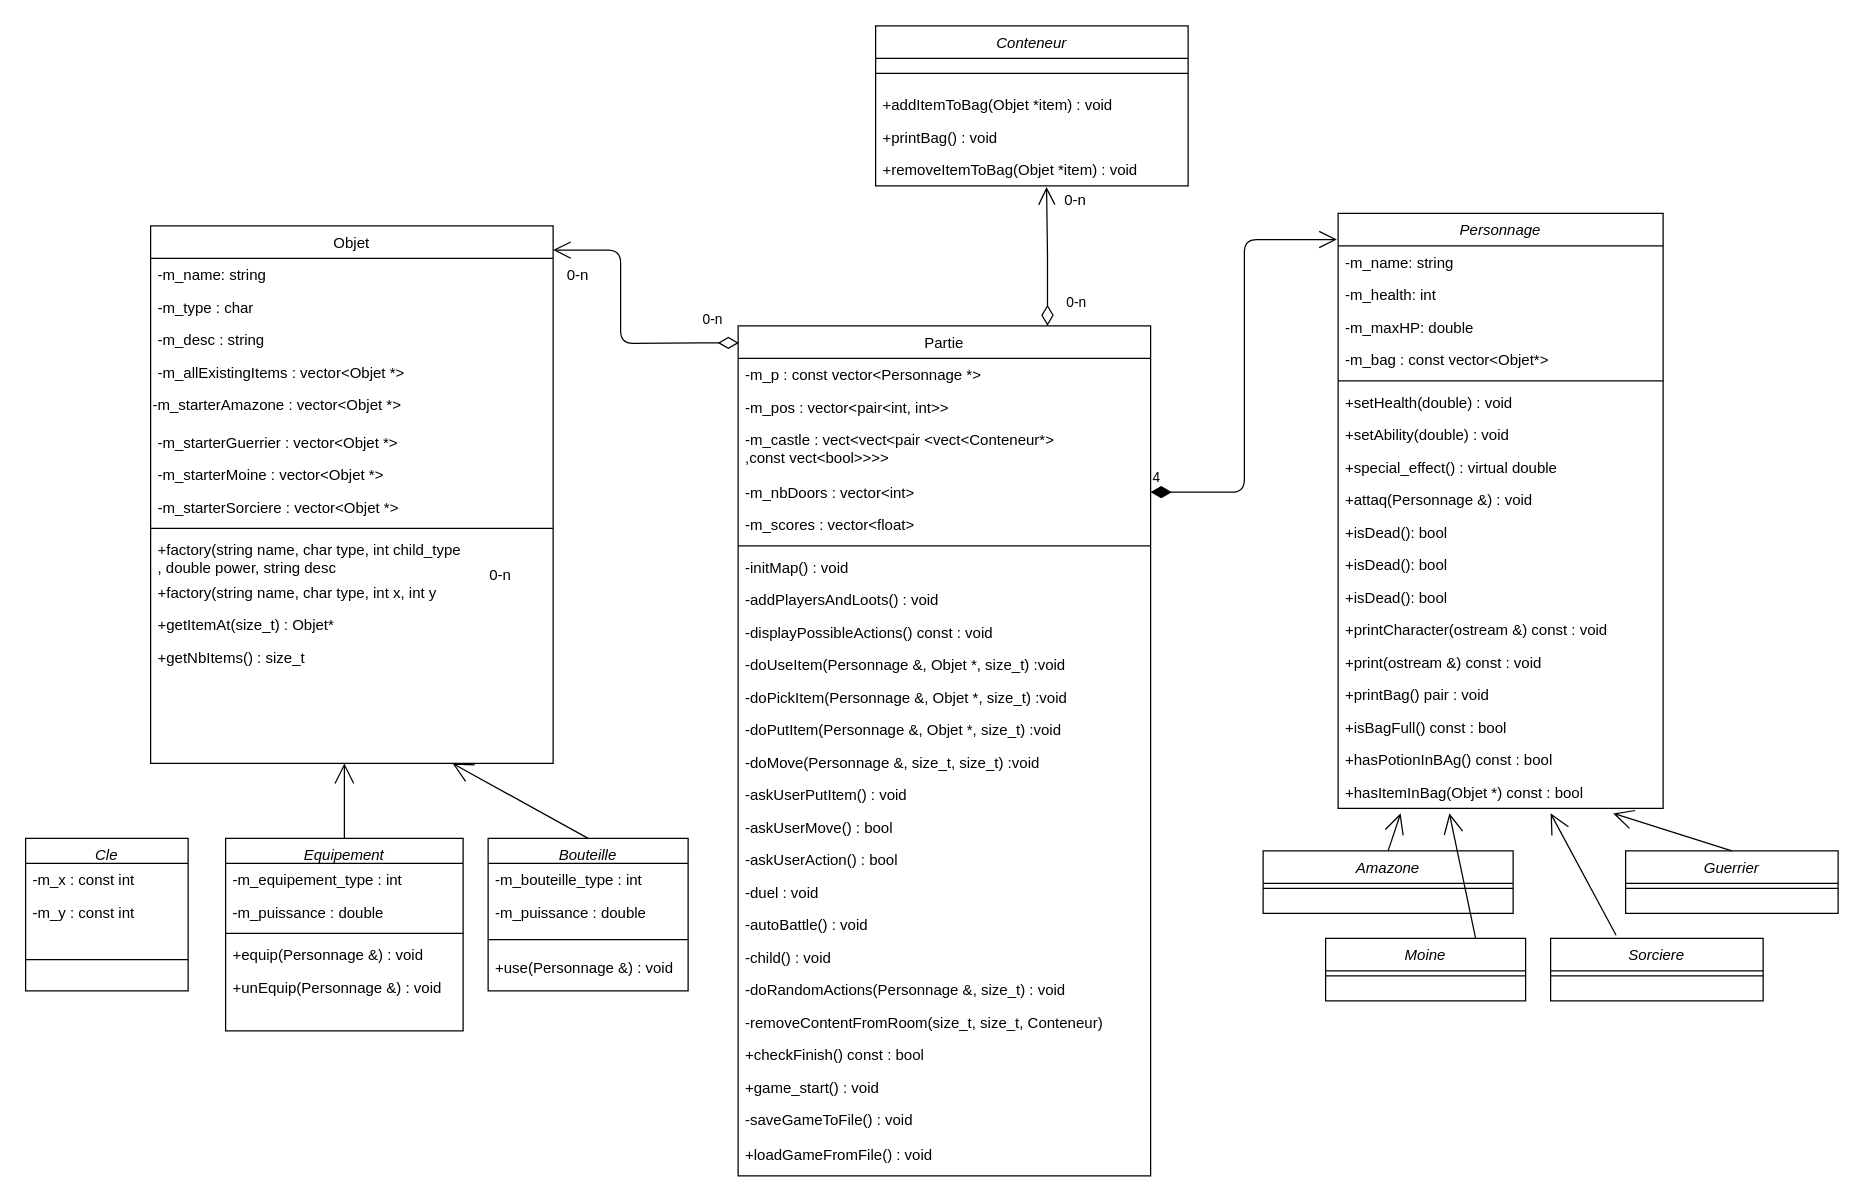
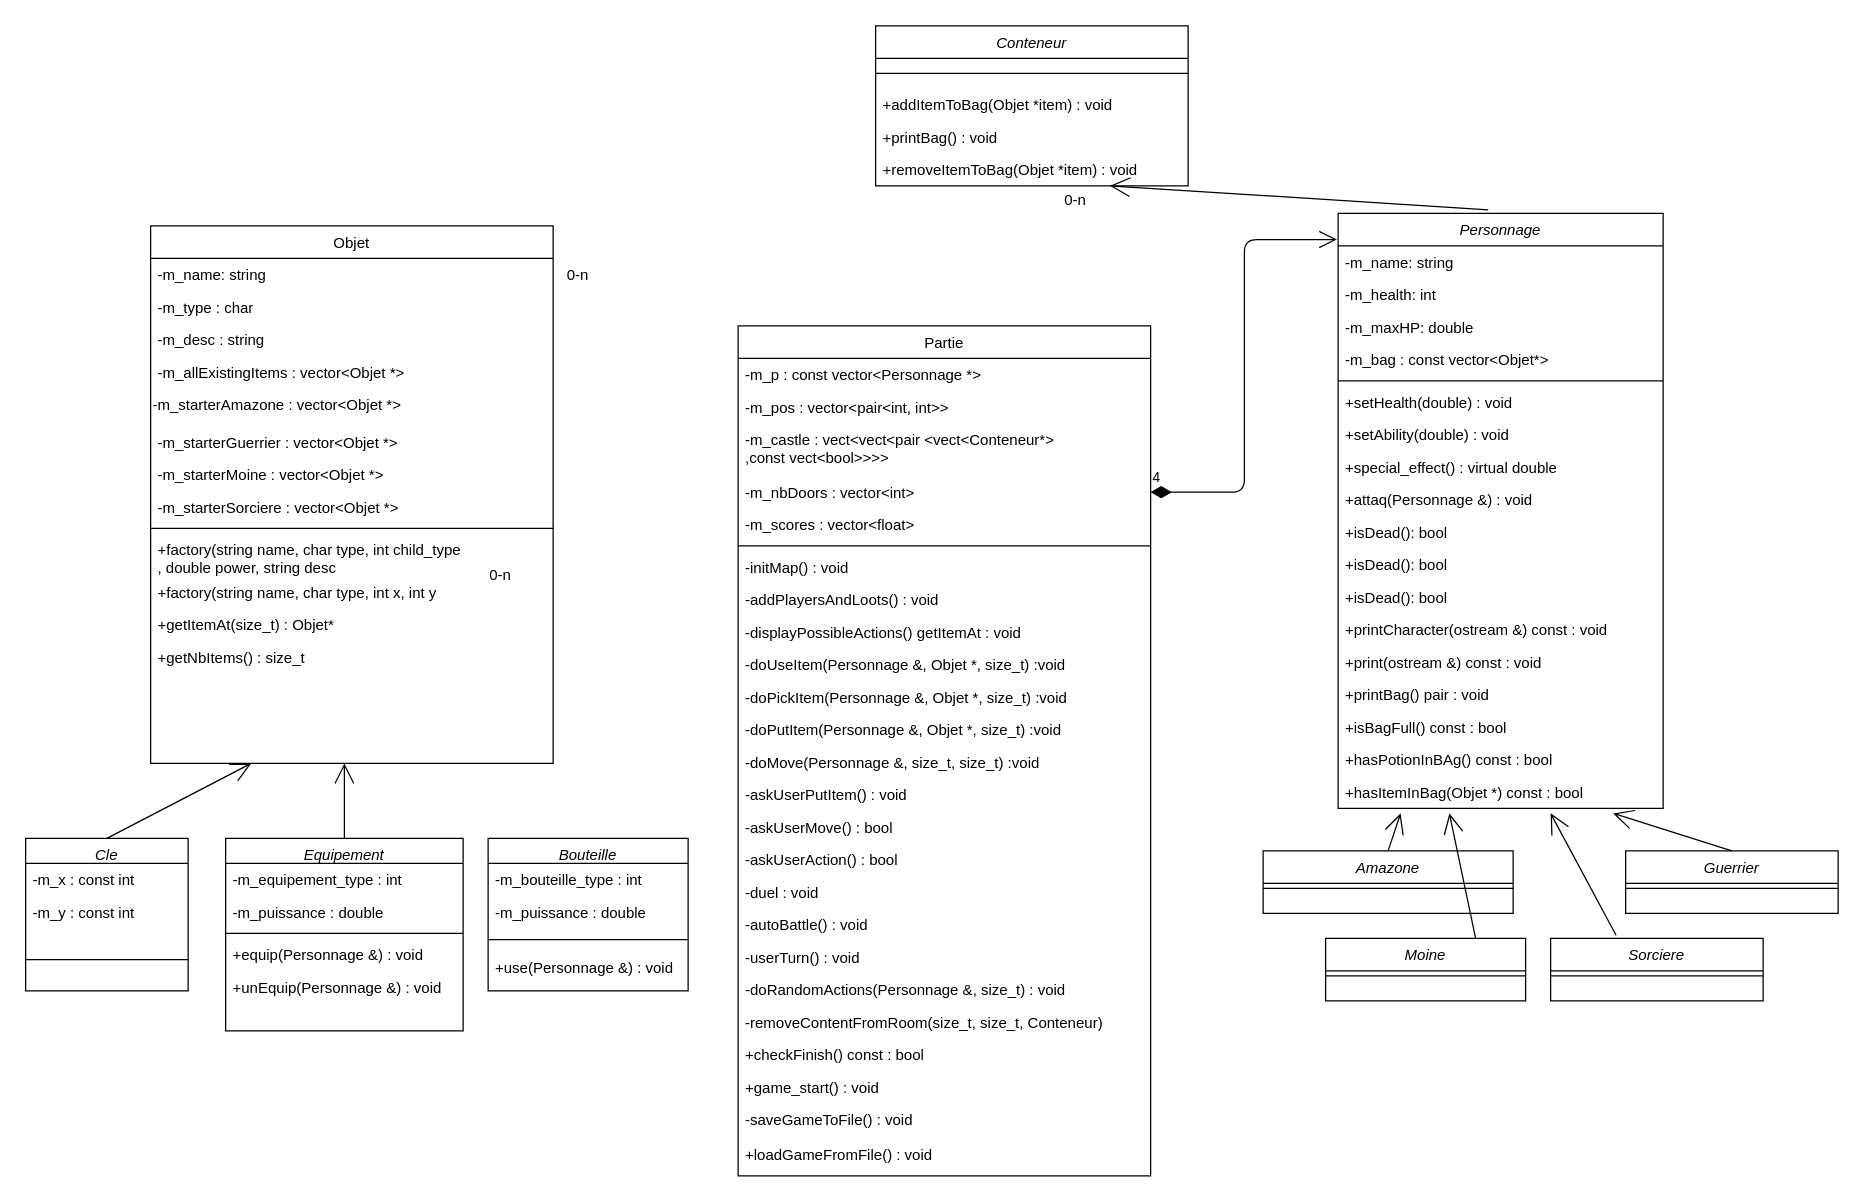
none -> (1313, 198)
(1047, 249) -> none
(621, 312) -> none
(885, 633) -> (902, 633)
none -> (177, 802)
(522, 802) -> none
(796, 958) -> (813, 958)
